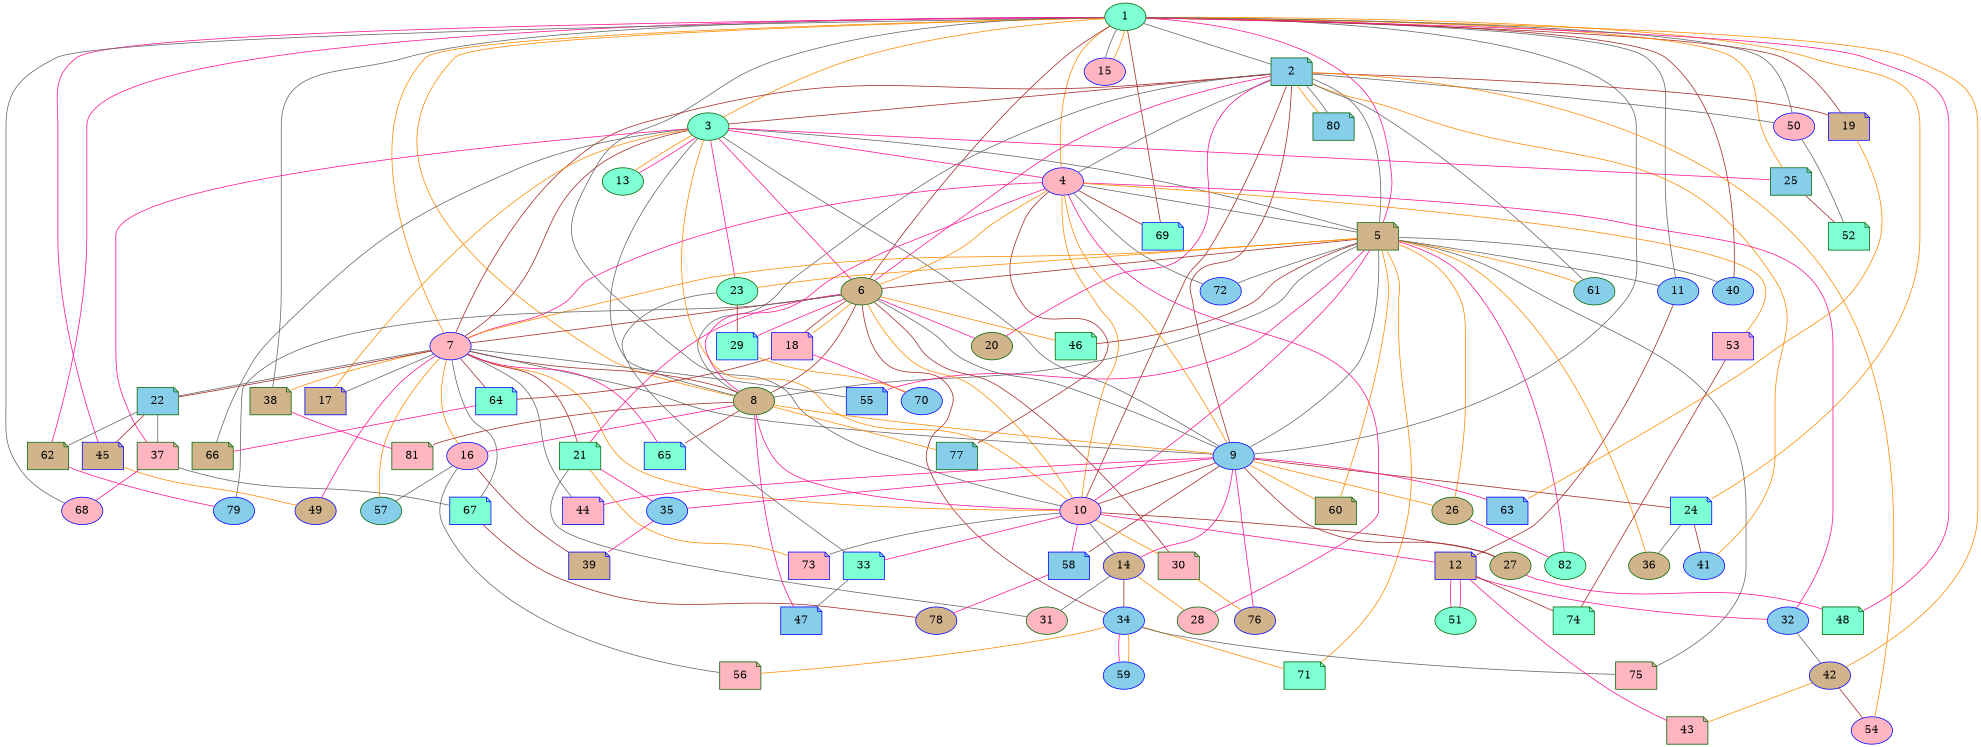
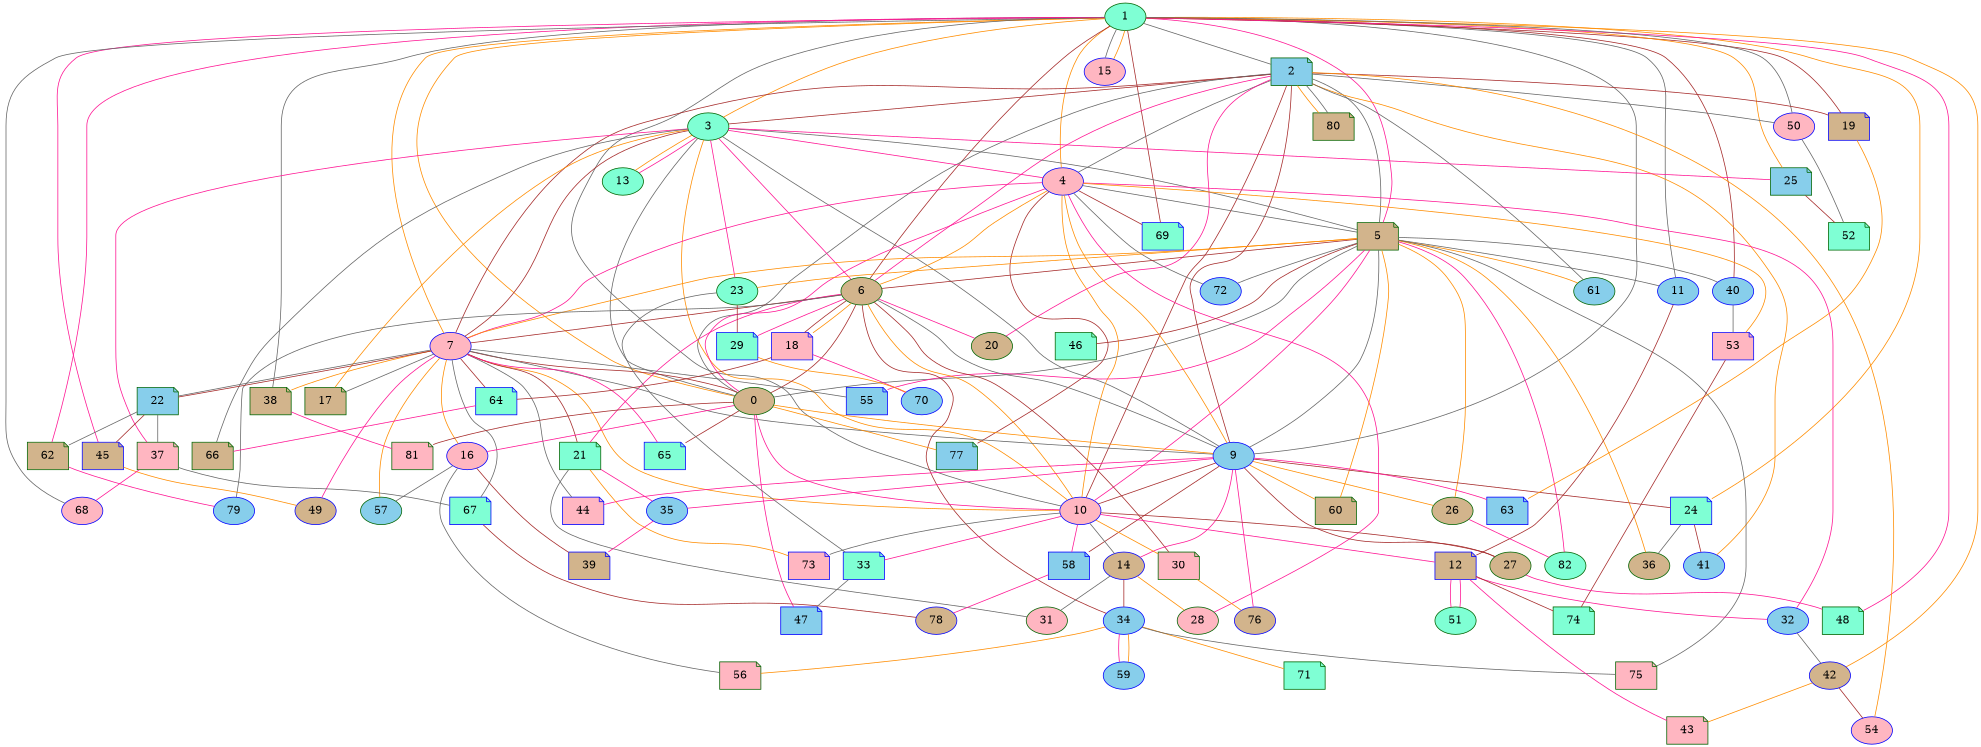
(1334, 127) -> (1334, 127)
(968, 318) -> none
none -> (1733, 319)
(325, 401) -> (325, 401)
(754, 401) -> (754, 401)
(1411, 468) -> none
